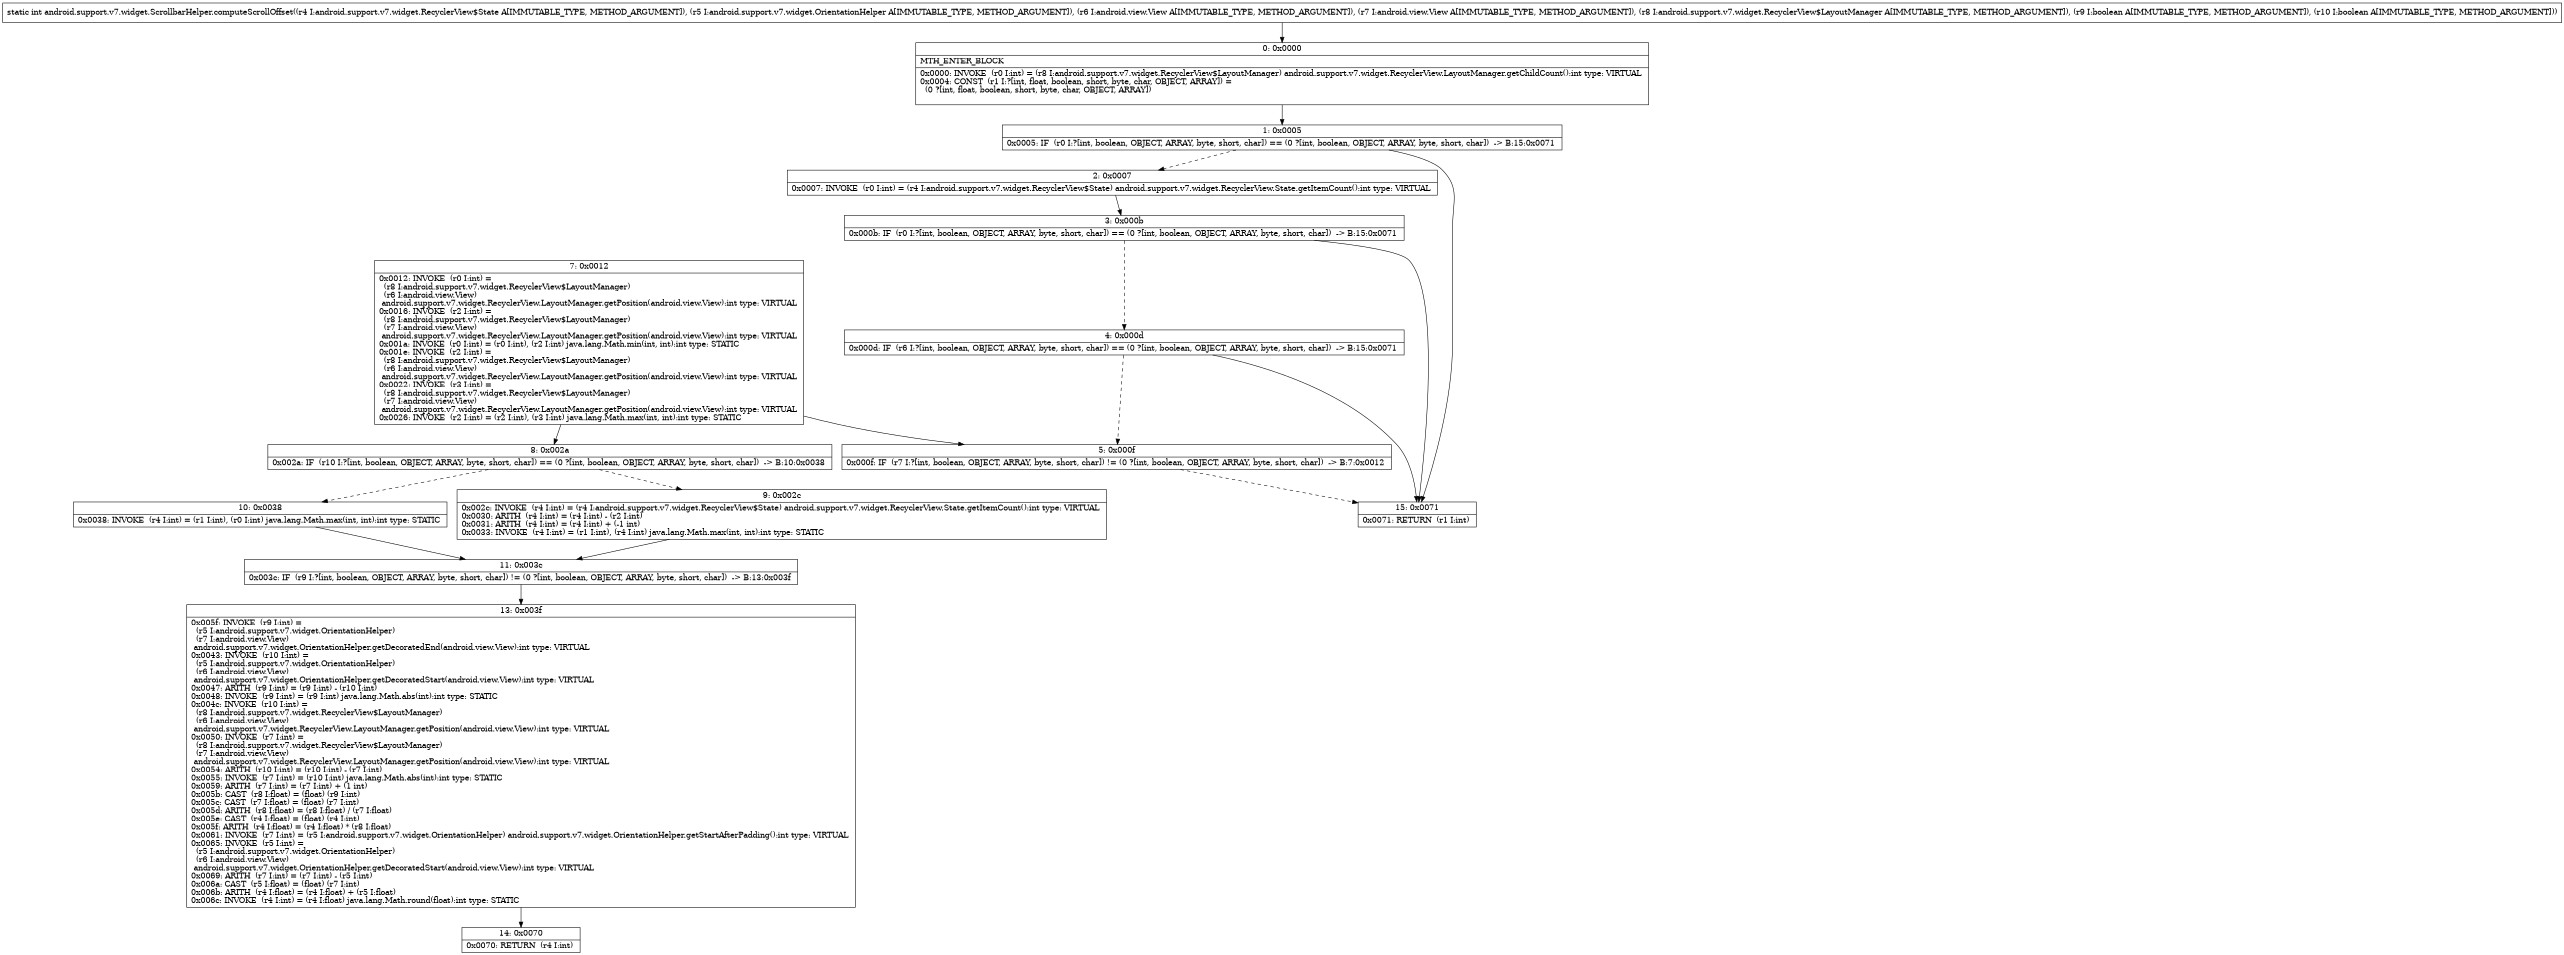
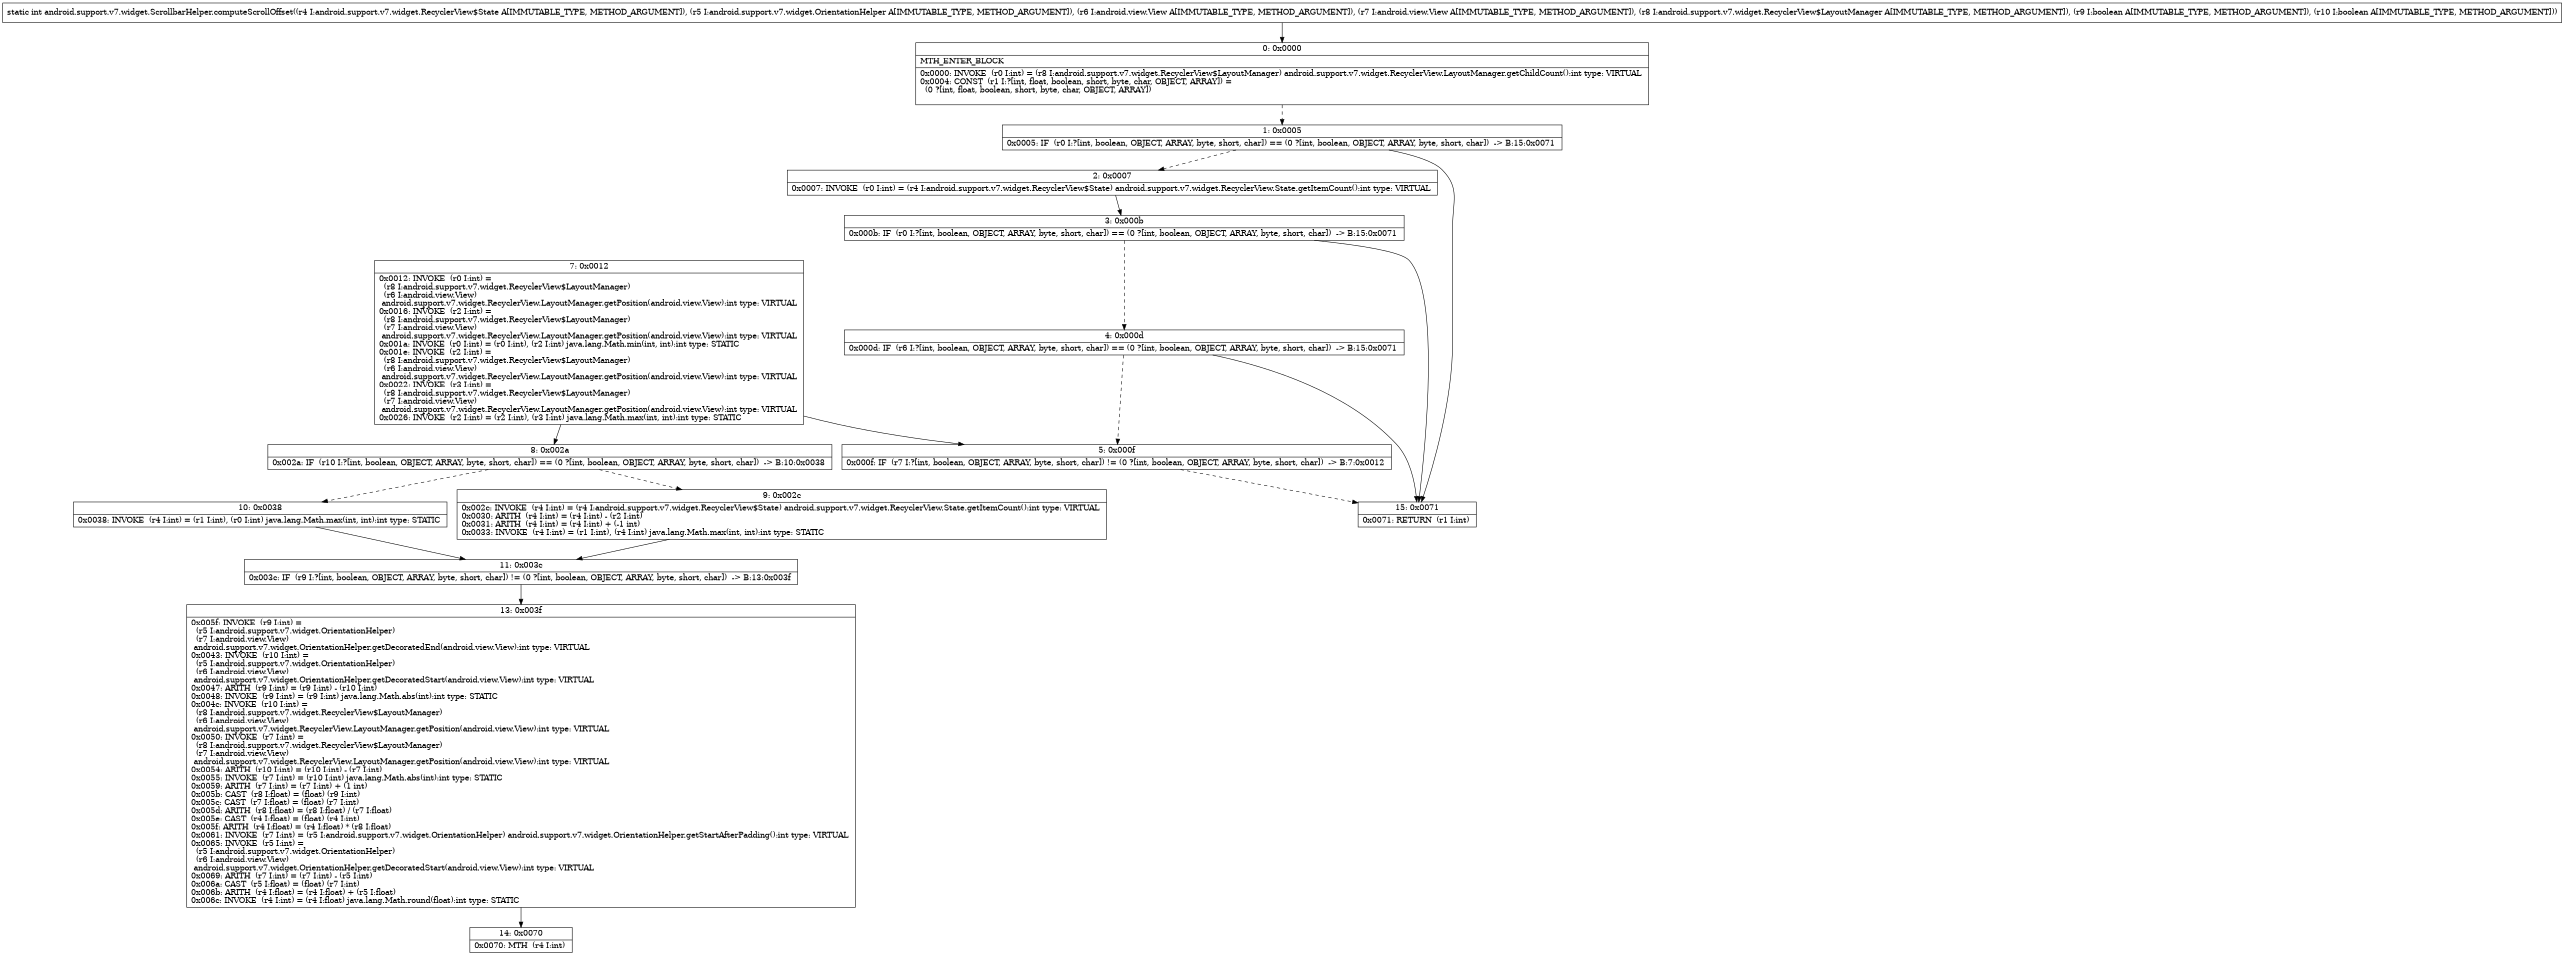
(1282, 112) -> (1282, 112)
(521, 946) -> (521, 946)
